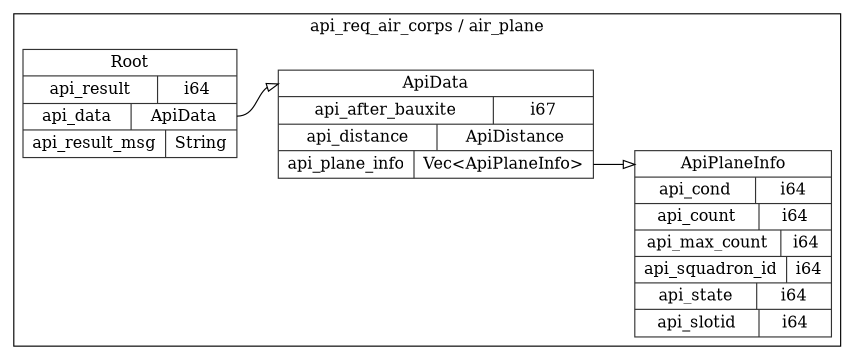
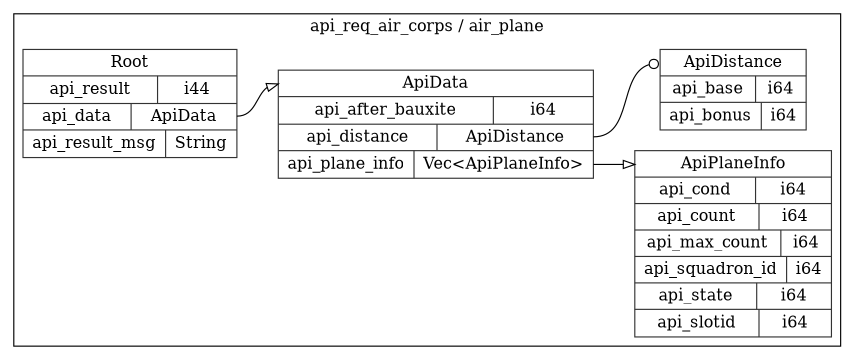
(197, 89) -> (197, 89)
none -> (733, 90)
(543, 110) -> (543, 110)
